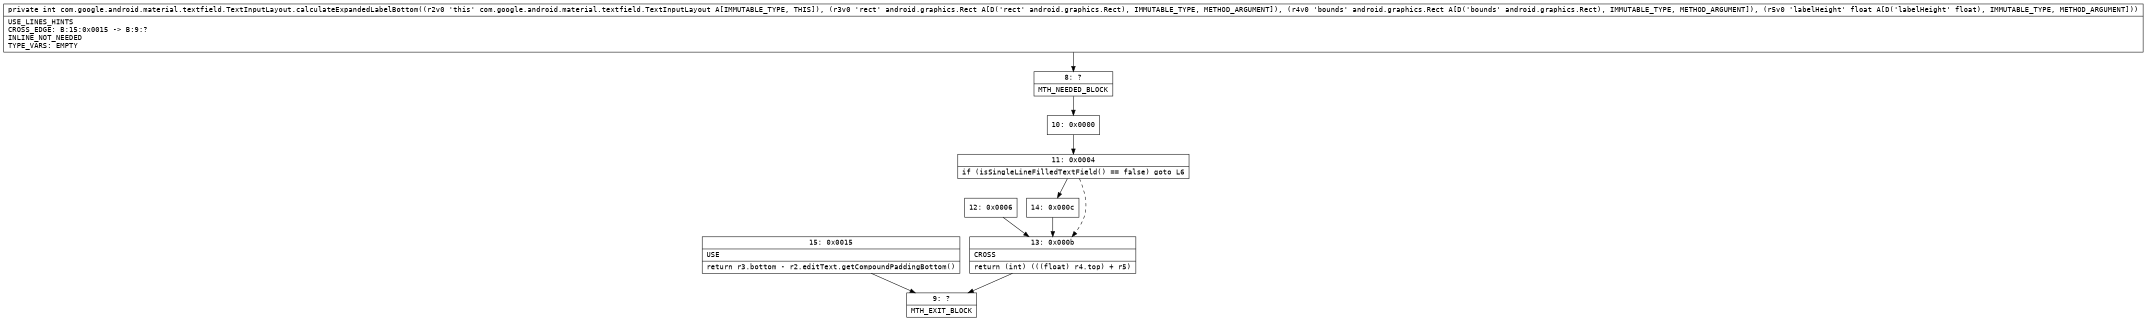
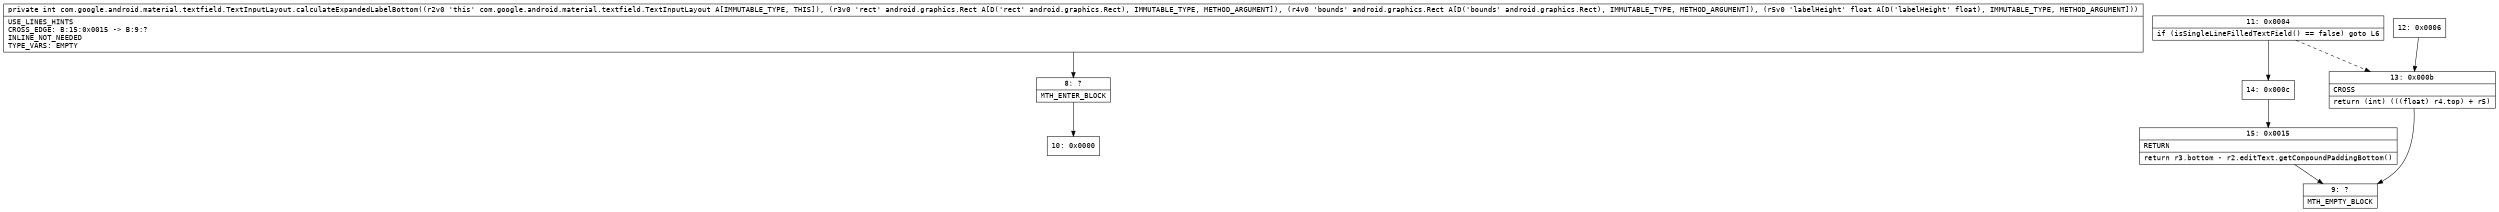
(1073, 90) -> (1073, 96)
(1073, 142) -> none
(1053, 224) -> (2268, 111)
(713, 255) -> (2157, 146)
(942, 311) -> (2340, 202)
